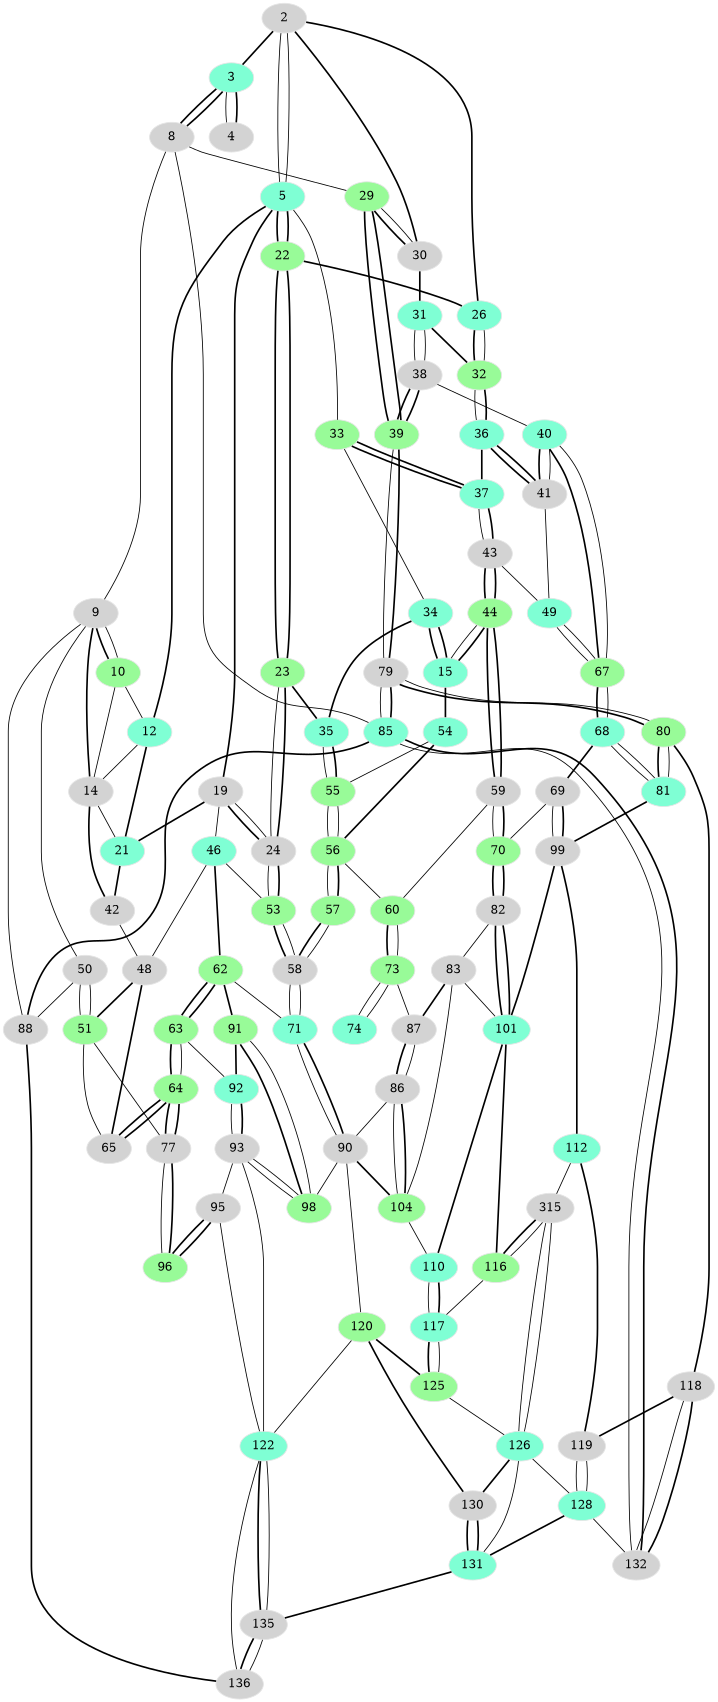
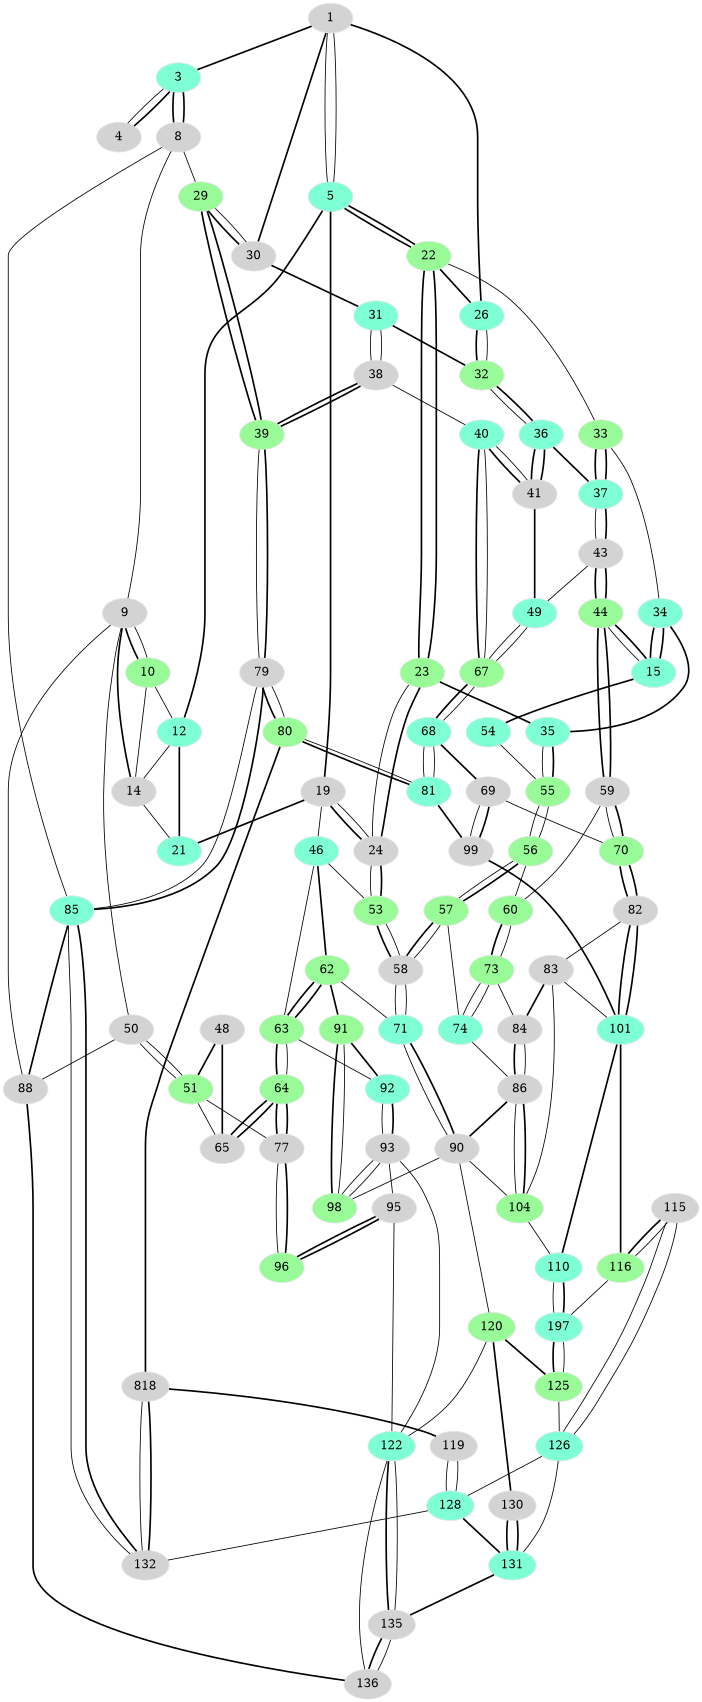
(284, 18) -> (331, 18)
(330, 311) -> (536, 327)
(547, 554) -> (535, 554)
(389, 792) -> none
(112, 911) -> none
(179, 911) -> (299, 941)
none -> (453, 970)
(414, 1030) -> (520, 1030)
none -> (490, 1059)
(371, 1119) -> (488, 1119)
(577, 1149) -> none
(373, 1178) -> (488, 1178)
(550, 1208) -> (675, 1208)
(434, 1327) -> (559, 1327)
(691, 1387) -> (145, 1387)
(496, 1476) -> none
